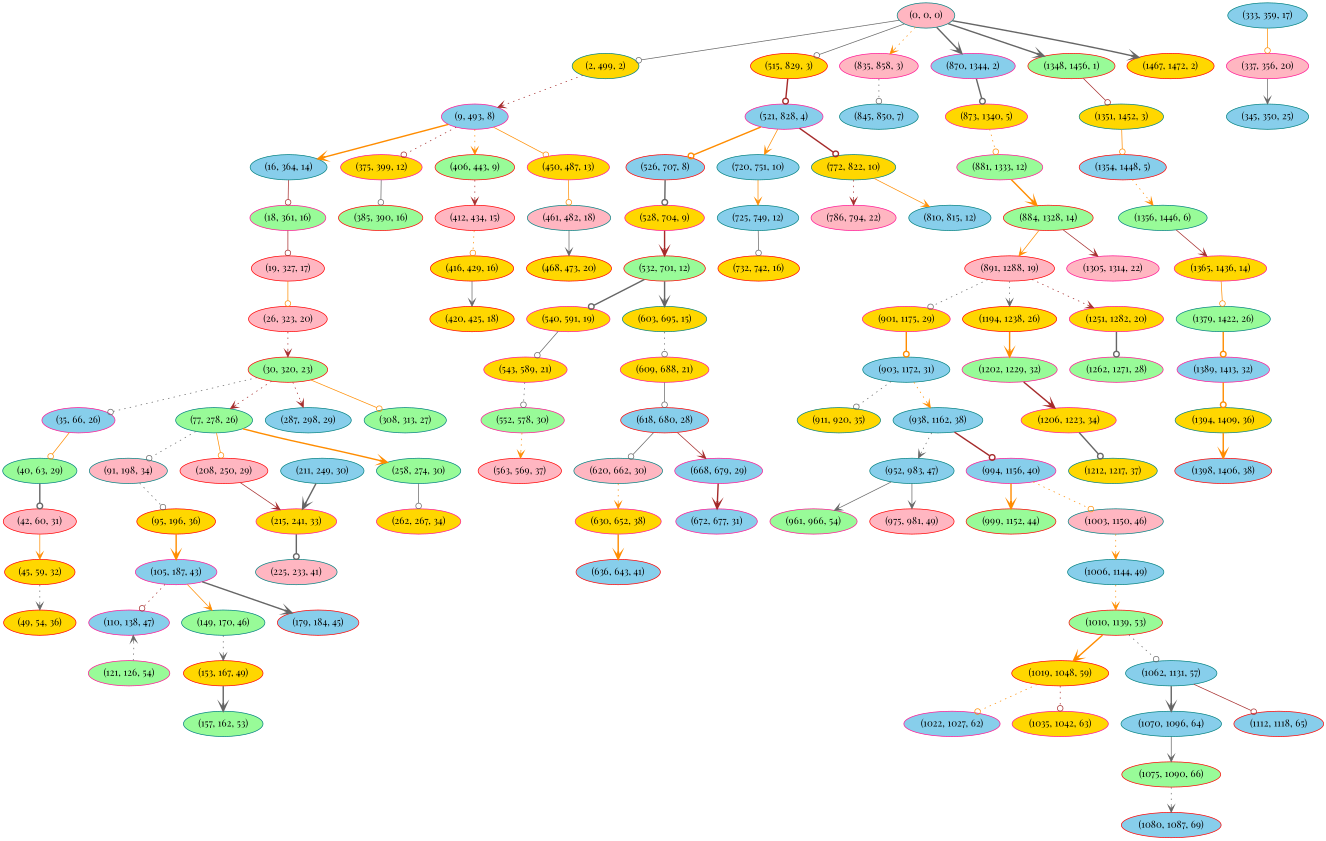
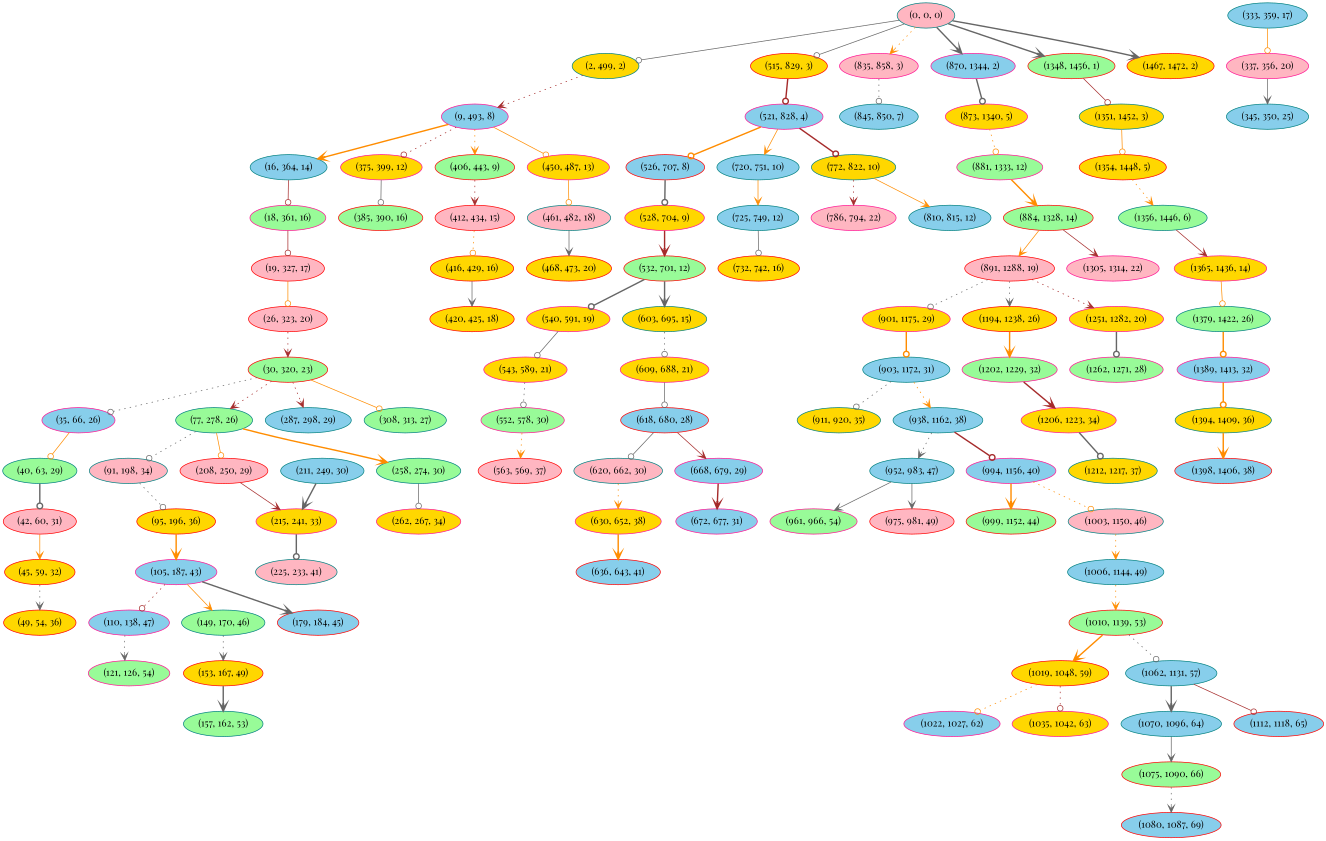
(1123, 167) -> (1123, 167)
(134, 651) -> (124, 644)
